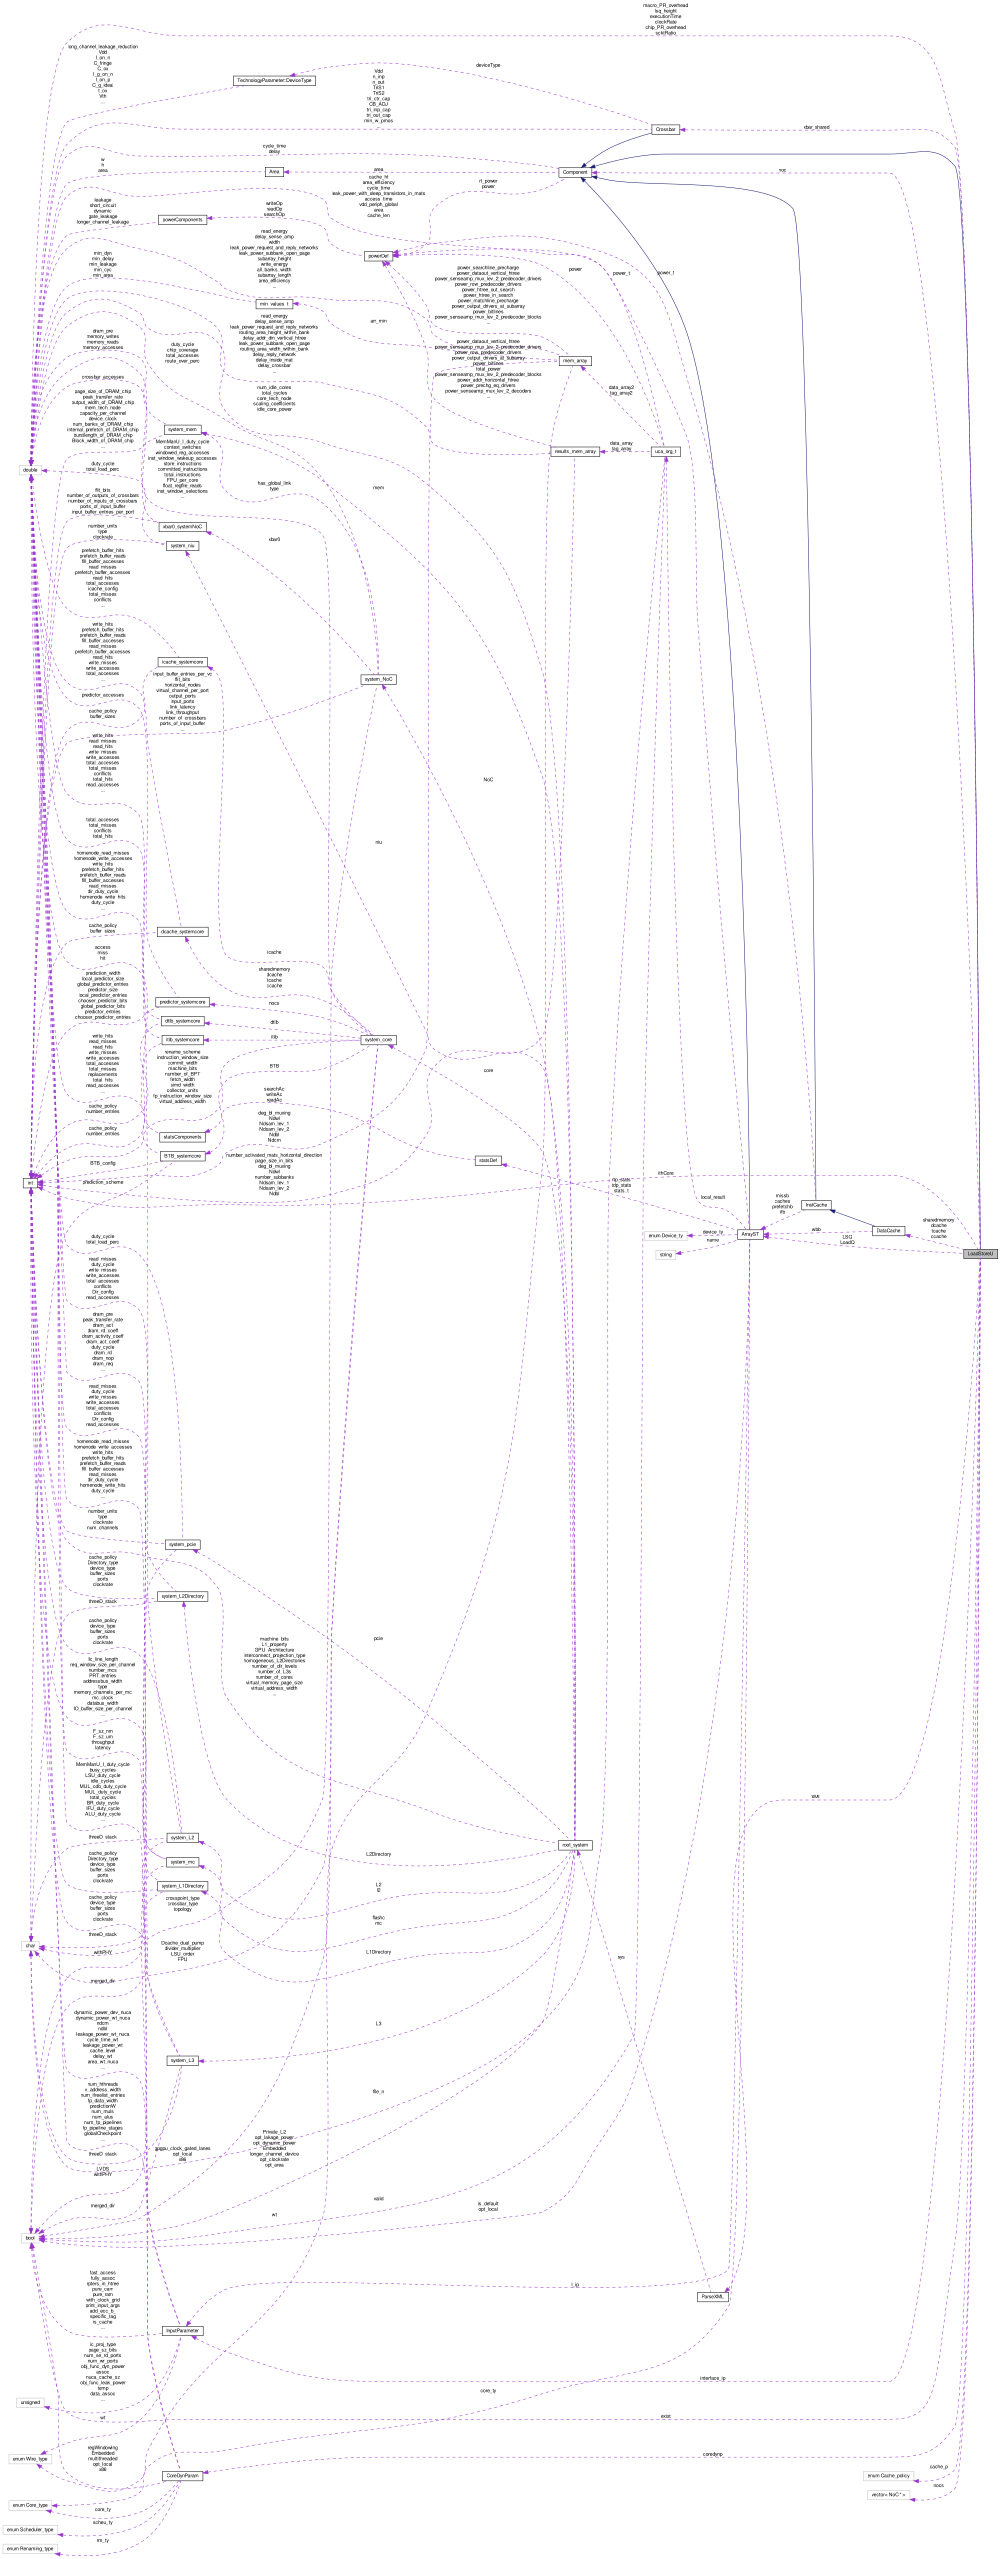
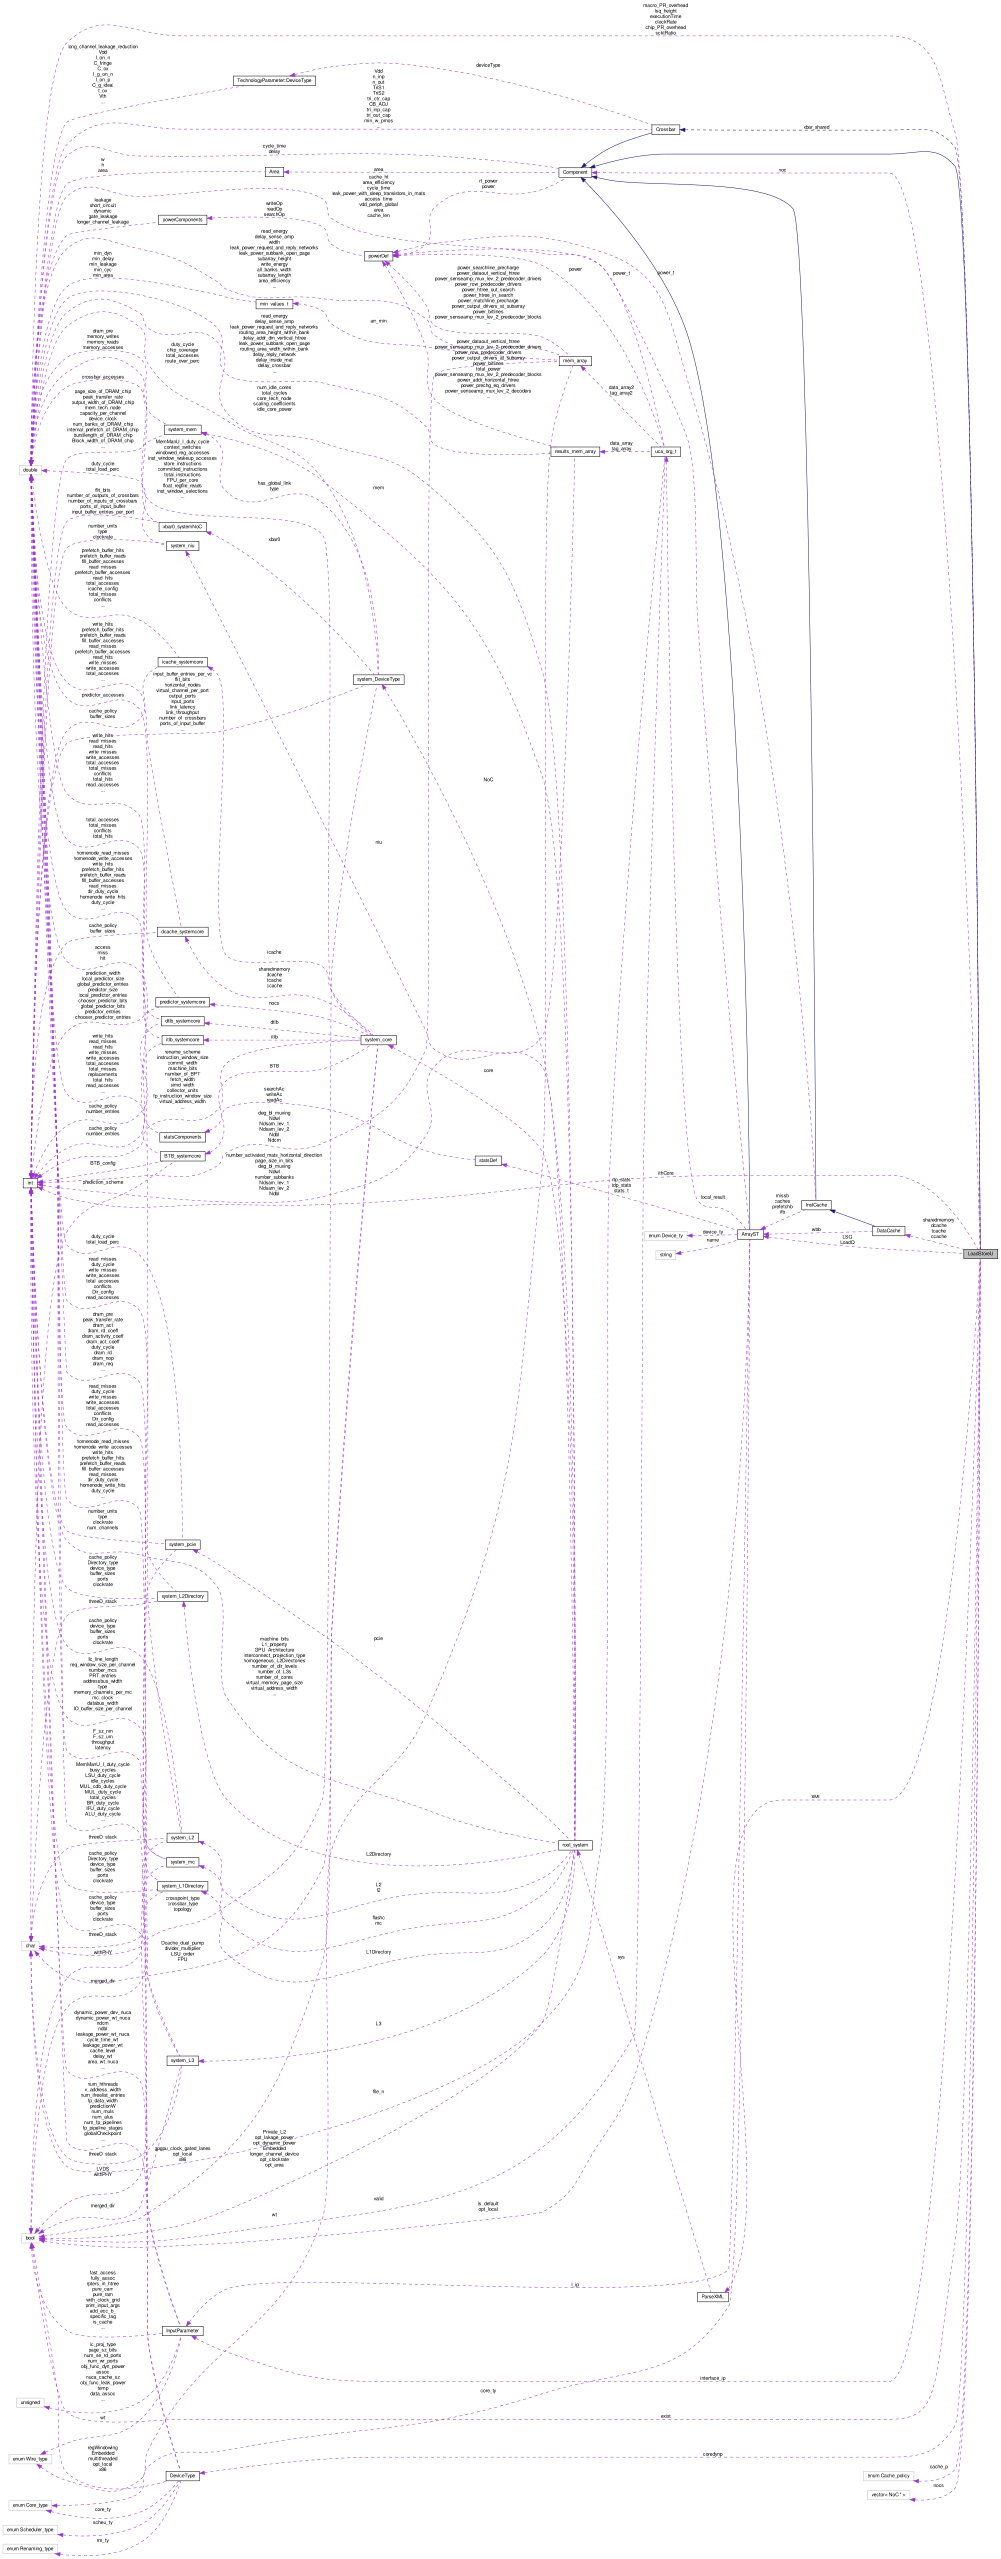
(972, 560) -> (972, 560)
(379, 680) -> (379, 680)
(183, 2476) -> (183, 2476)
